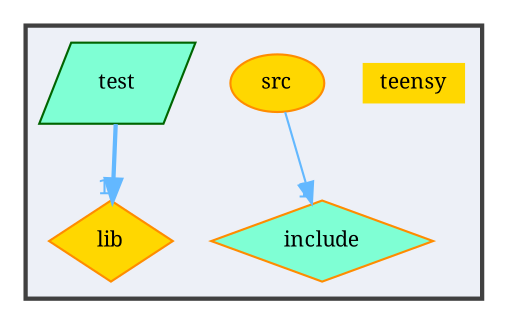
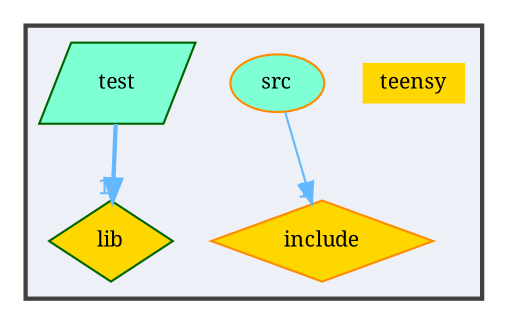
(277, 83) -> (277, 83)
(111, 241) -> (111, 241)
(322, 241) -> (322, 241)
